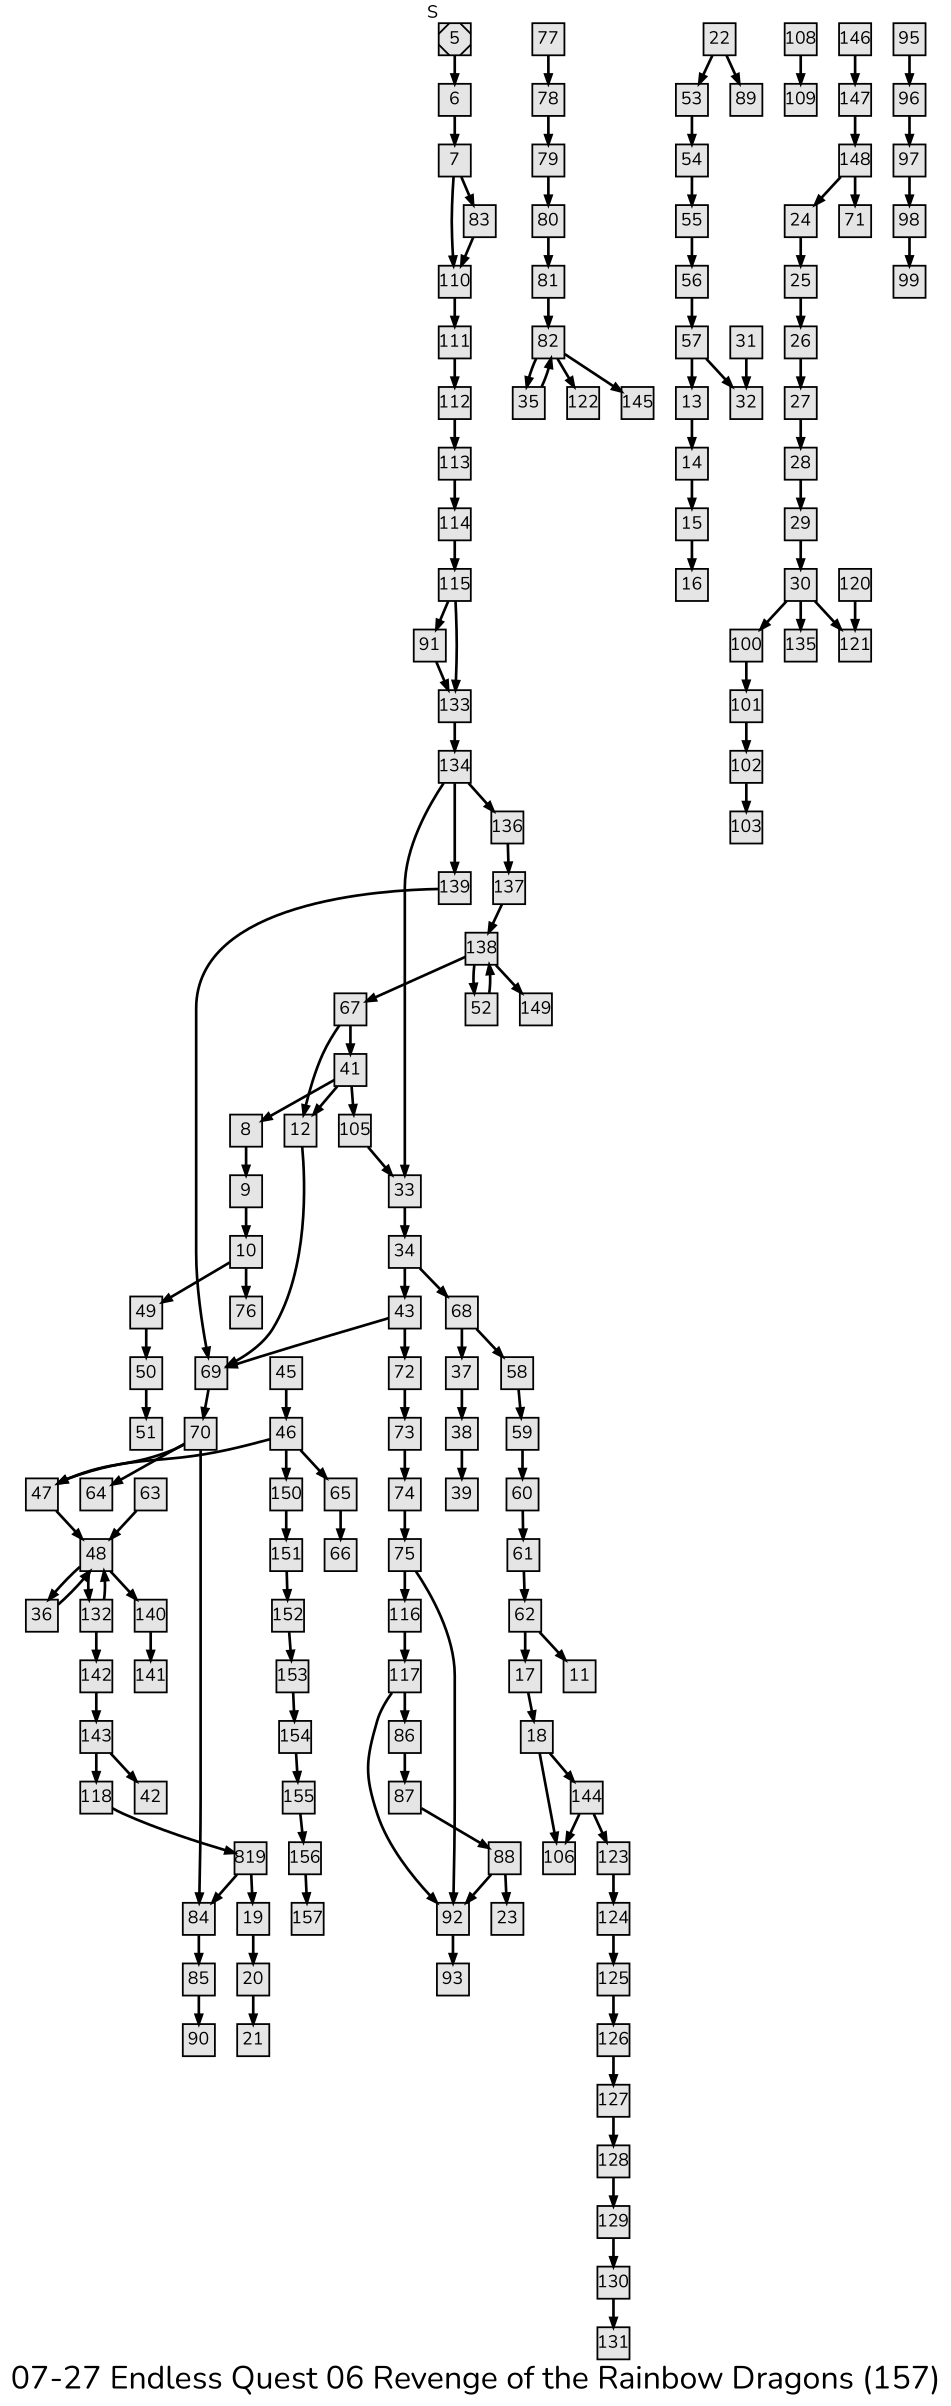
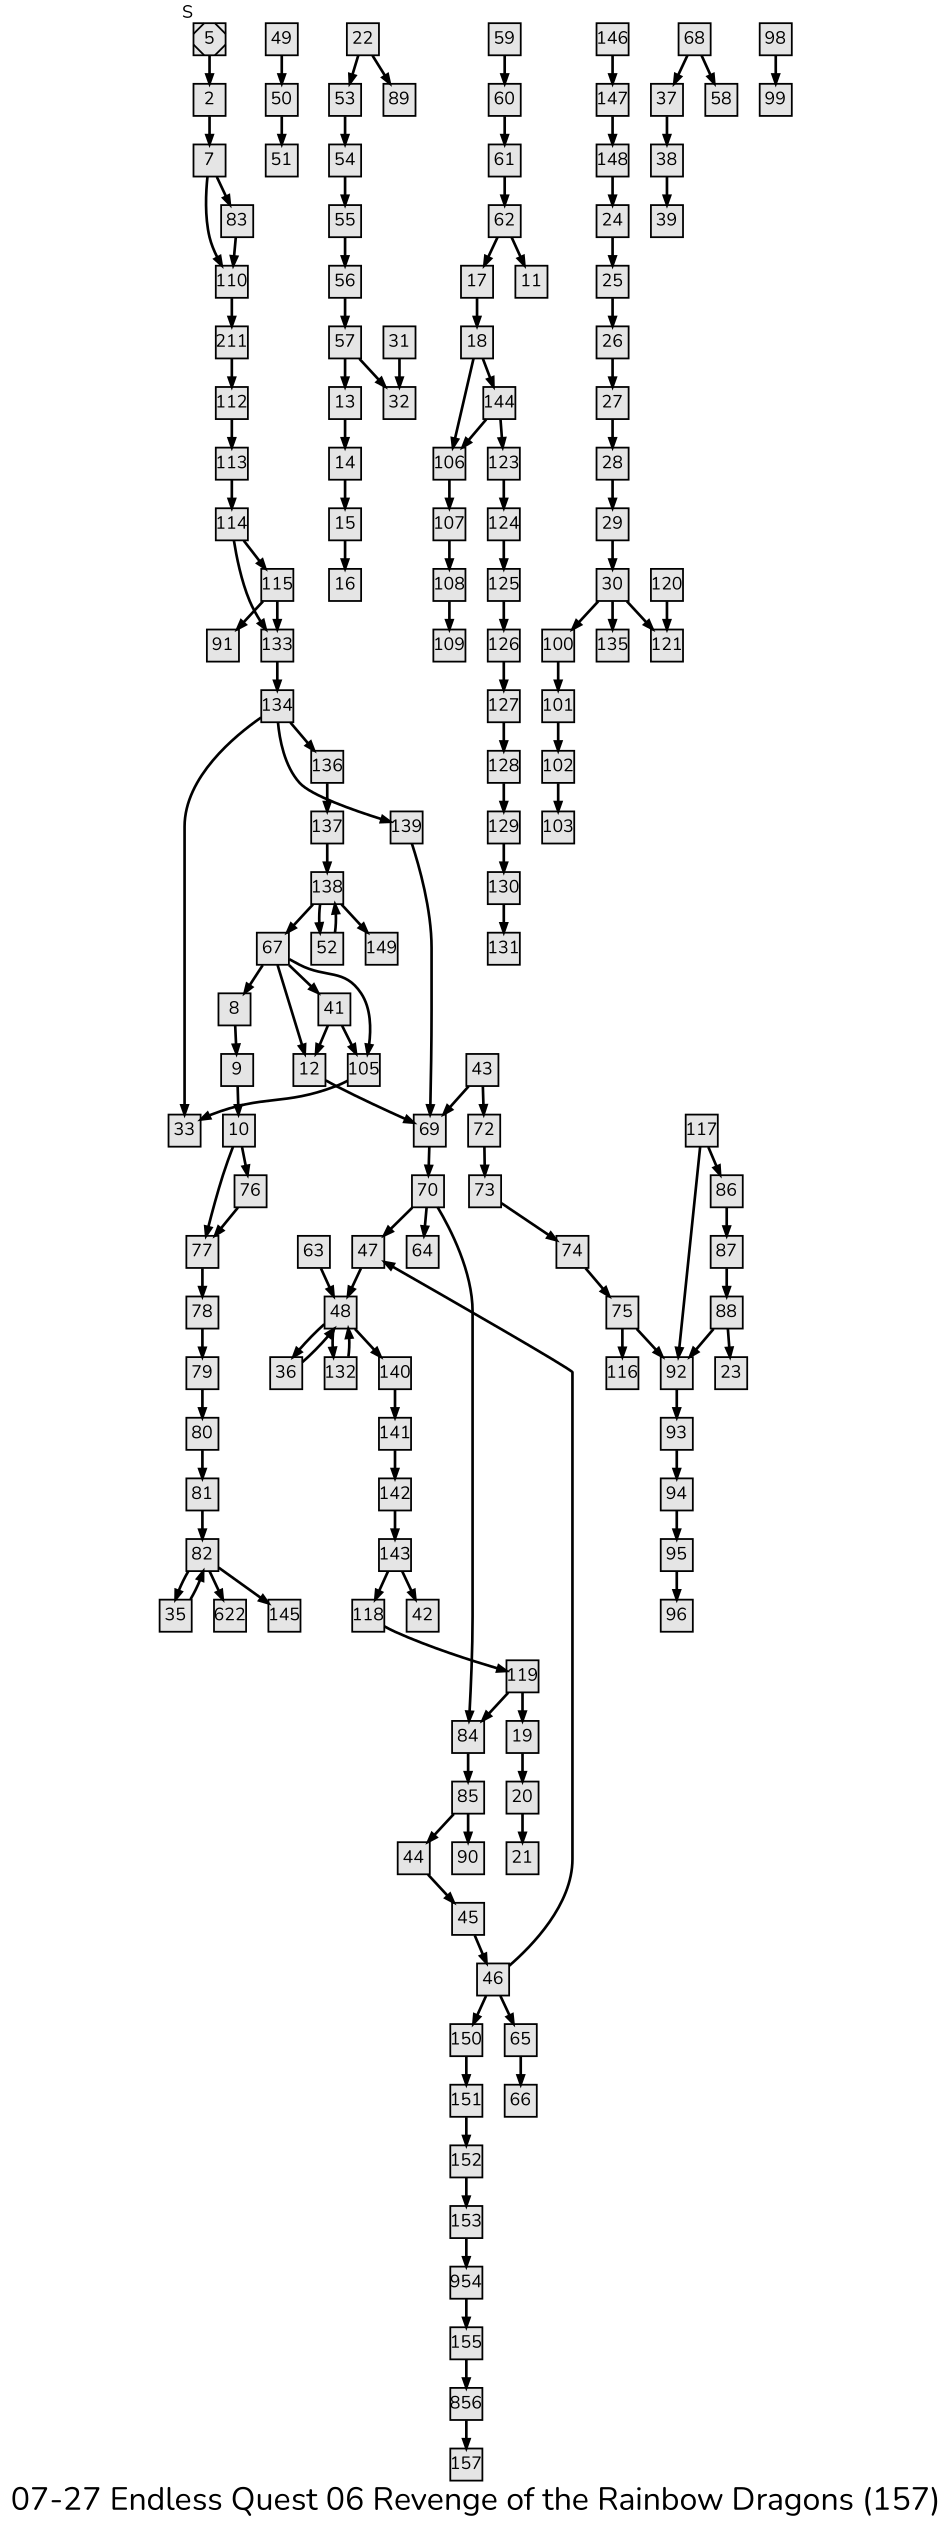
(455, 100) -> (210, 100)
(910, 160) -> none
(855, 221) -> none
(455, 342) -> (232, 342)
(583, 403) -> (230, 1616)
none -> (449, 524)
(440, 672) -> (243, 582)
none -> (352, 983)
(301, 1099) -> (256, 975)
none -> (229, 1218)
(405, 1252) -> none
(203, 1278) -> (219, 1187)
(519, 1399) -> none
none -> (677, 1494)
(96, 1641) -> (395, 1460)
(405, 1641) -> none
(295, 1737) -> (466, 2283)
(251, 1858) -> (523, 1676)
(305, 1858) -> (466, 2404)
none -> (414, 1858)
